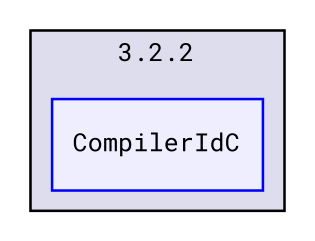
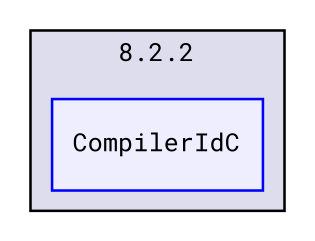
(157, 55) -> (157, 55)
